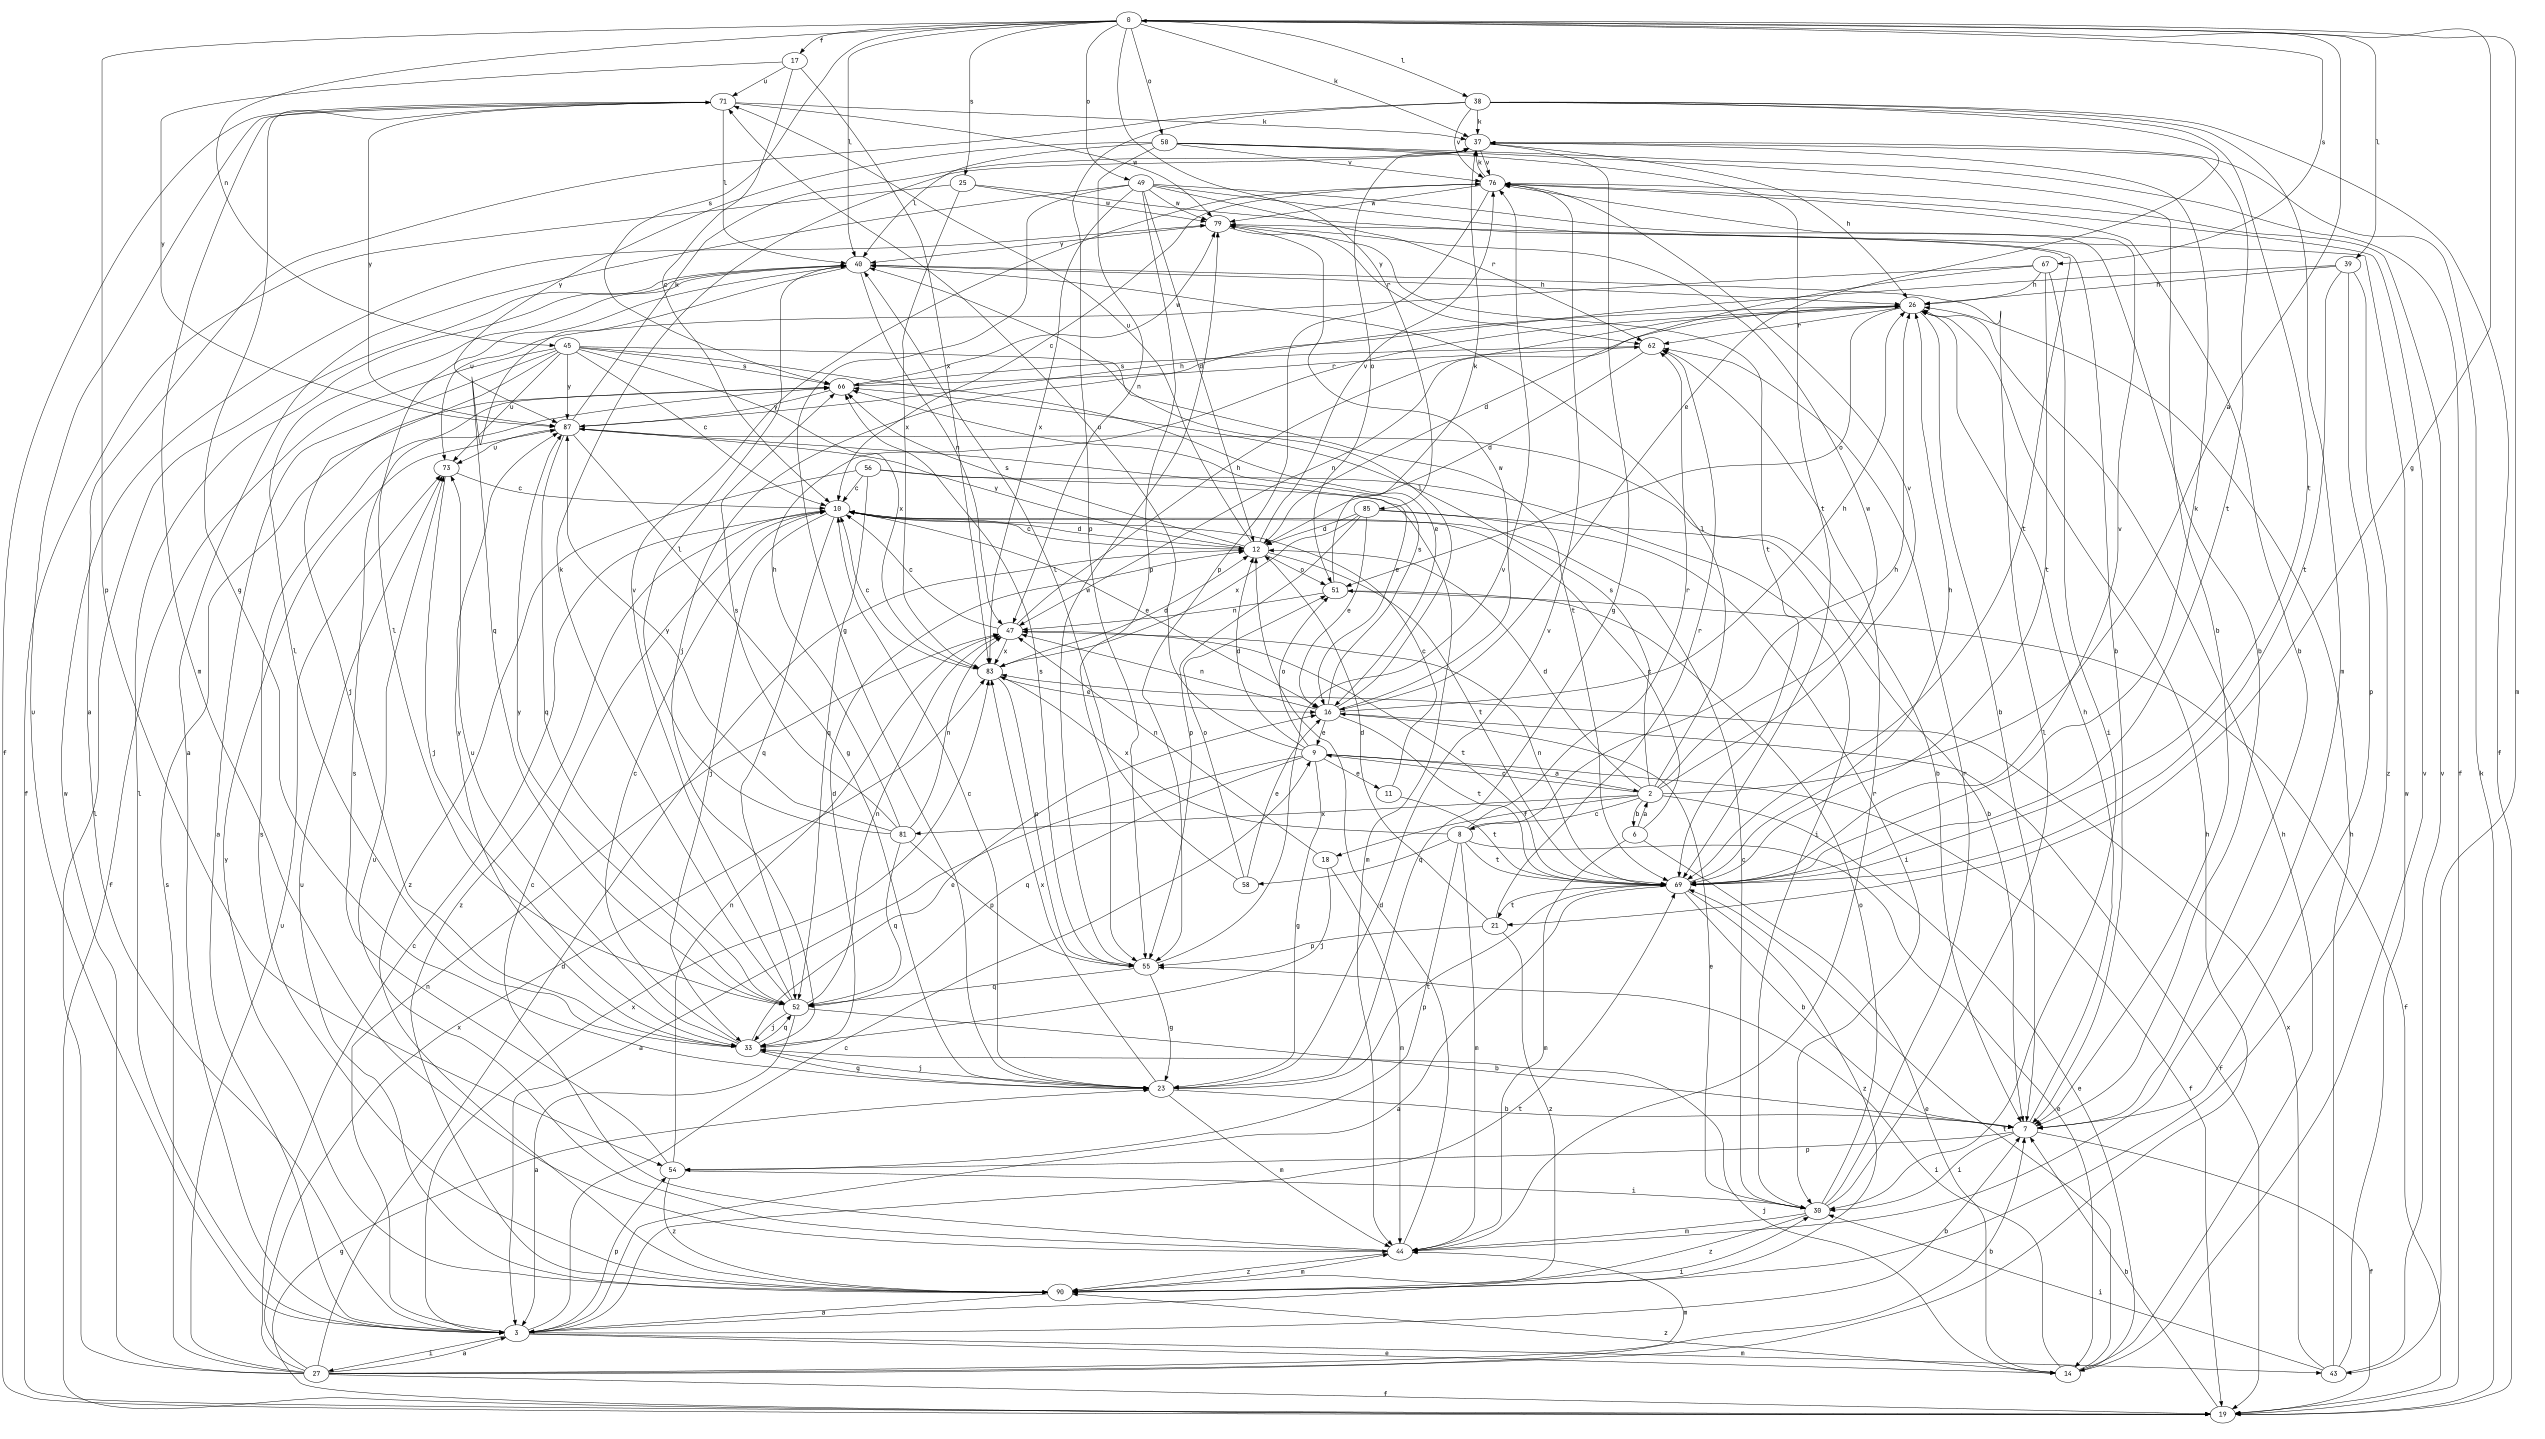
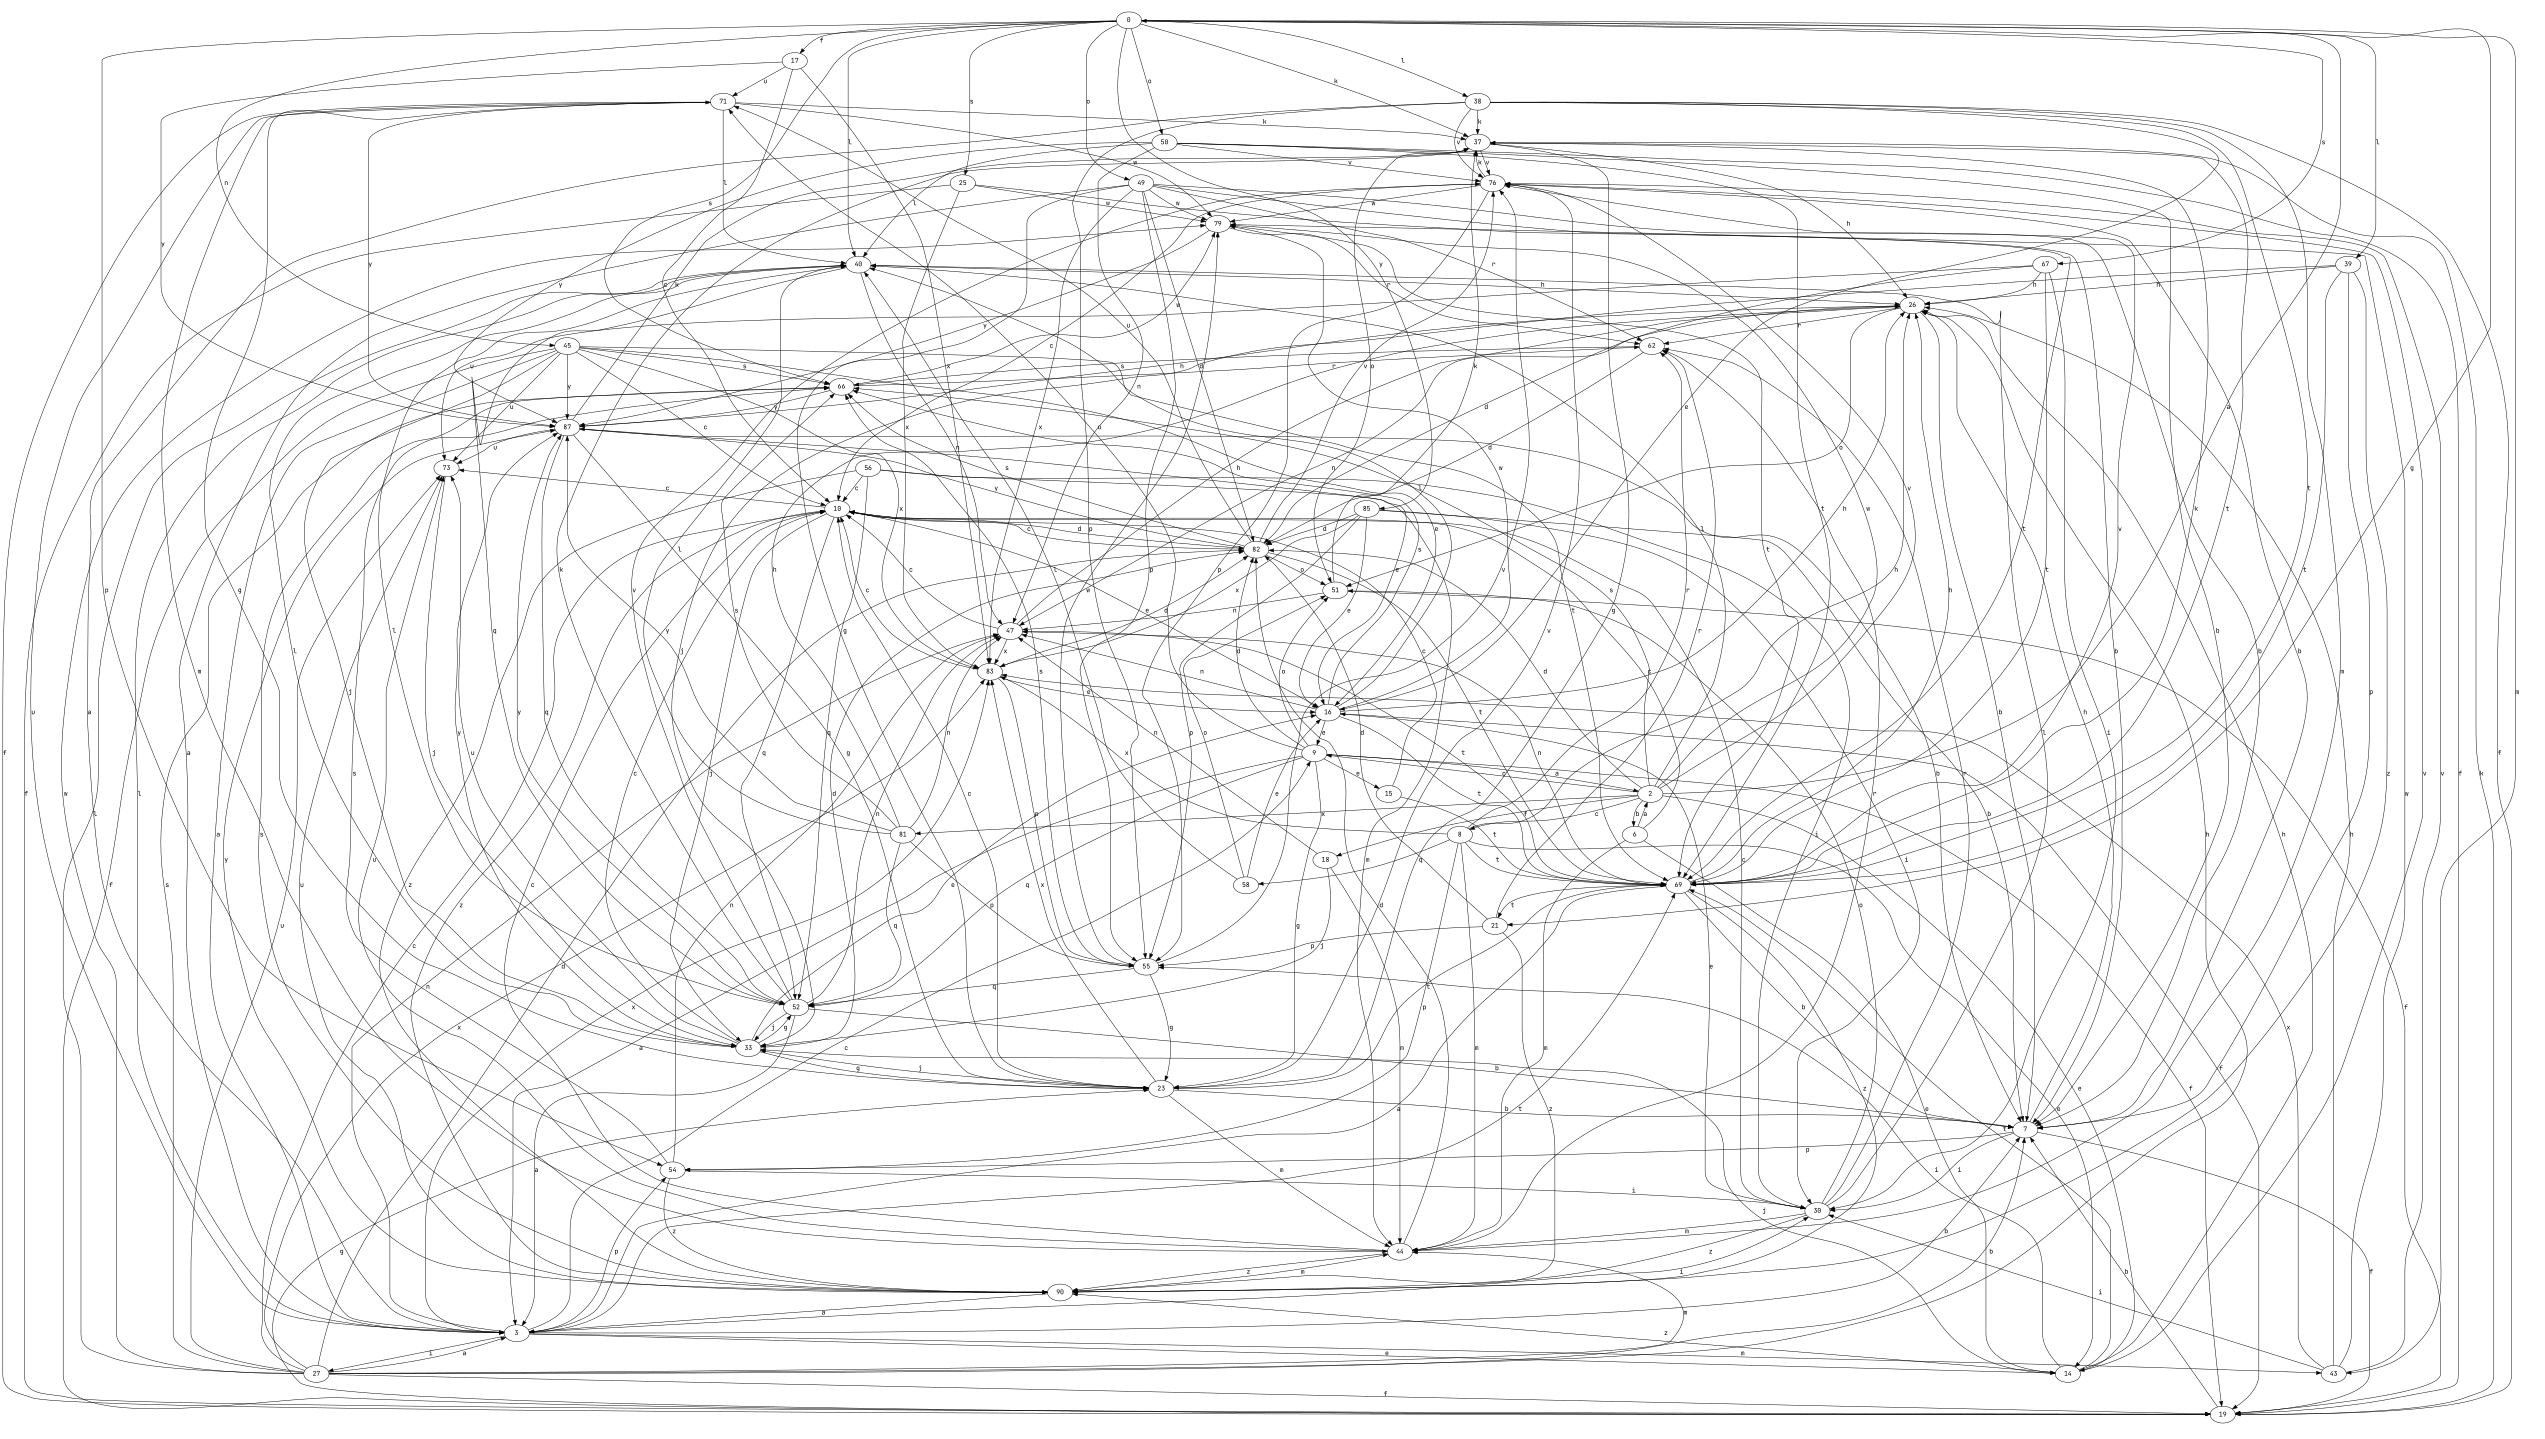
(1041, 244) -> (919, 343)
(637, 502) -> (644, 489)
(1256, 550) -> (1256, 550)
(1389, 794) -> (1389, 794)
(786, 1028) -> (786, 1028)
